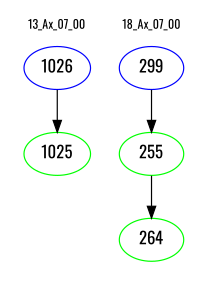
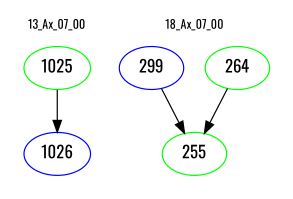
(57, 105) -> (57, 105)
(152, 191) -> (219, 106)
